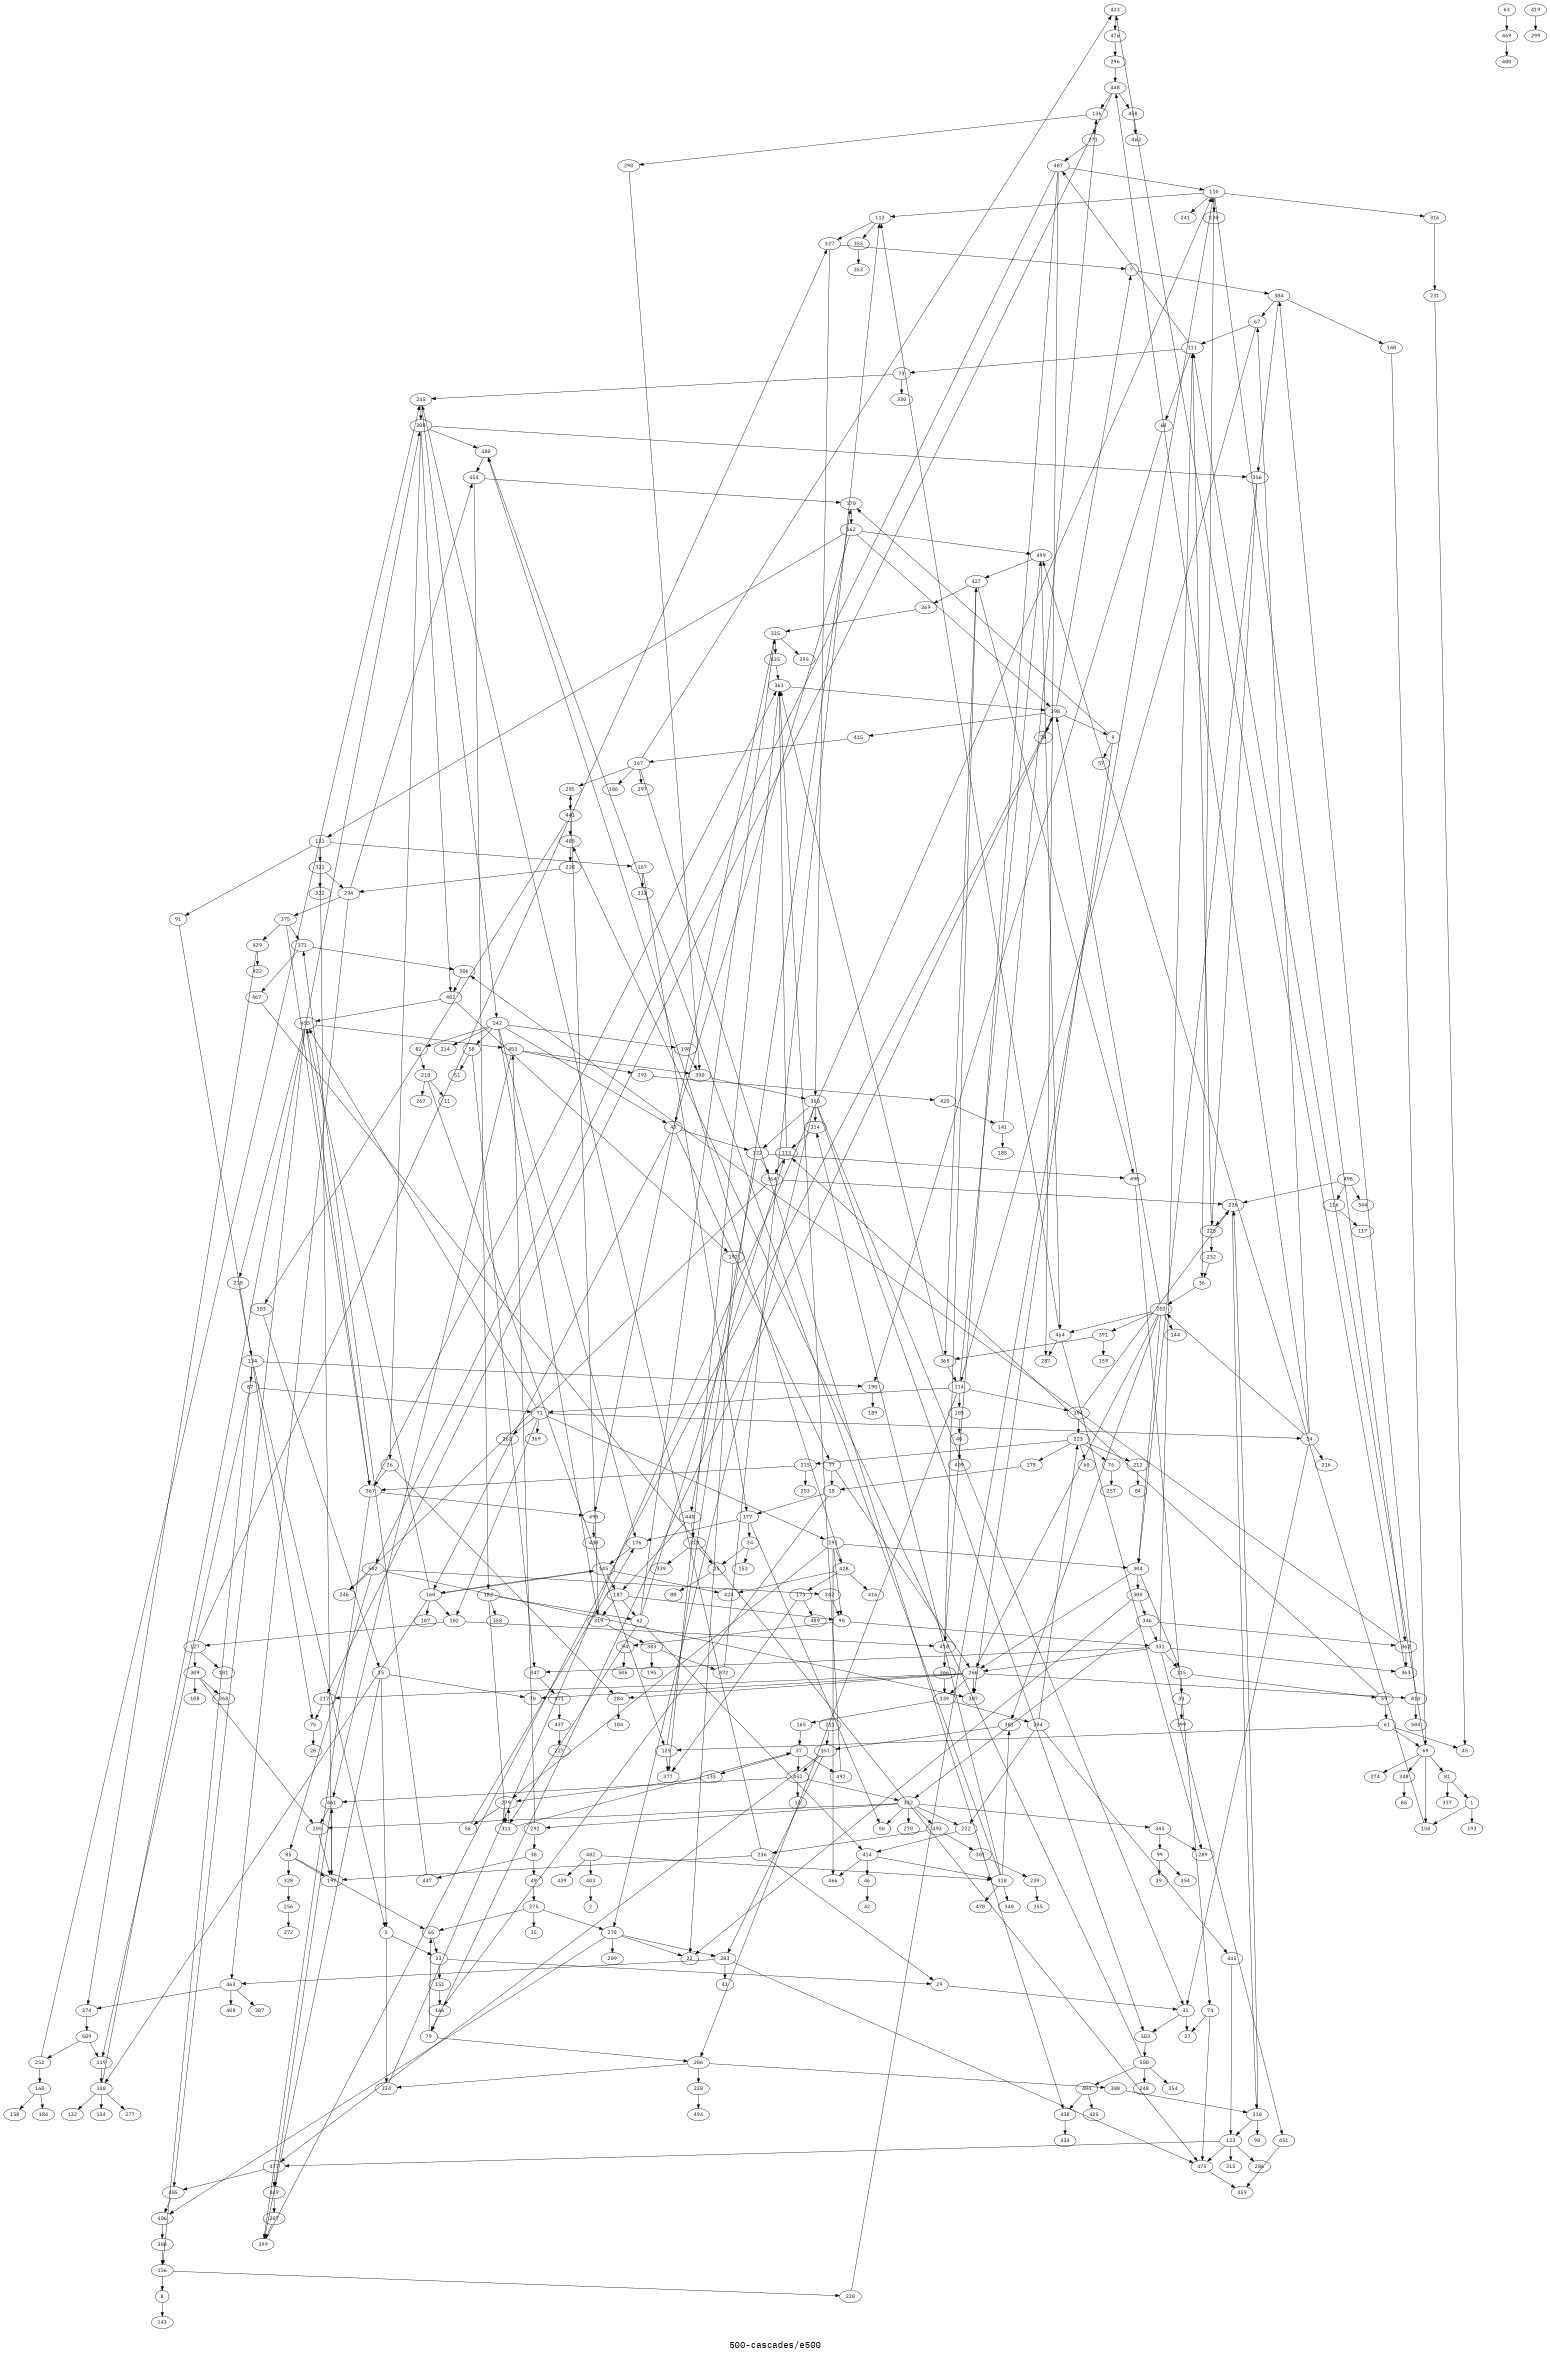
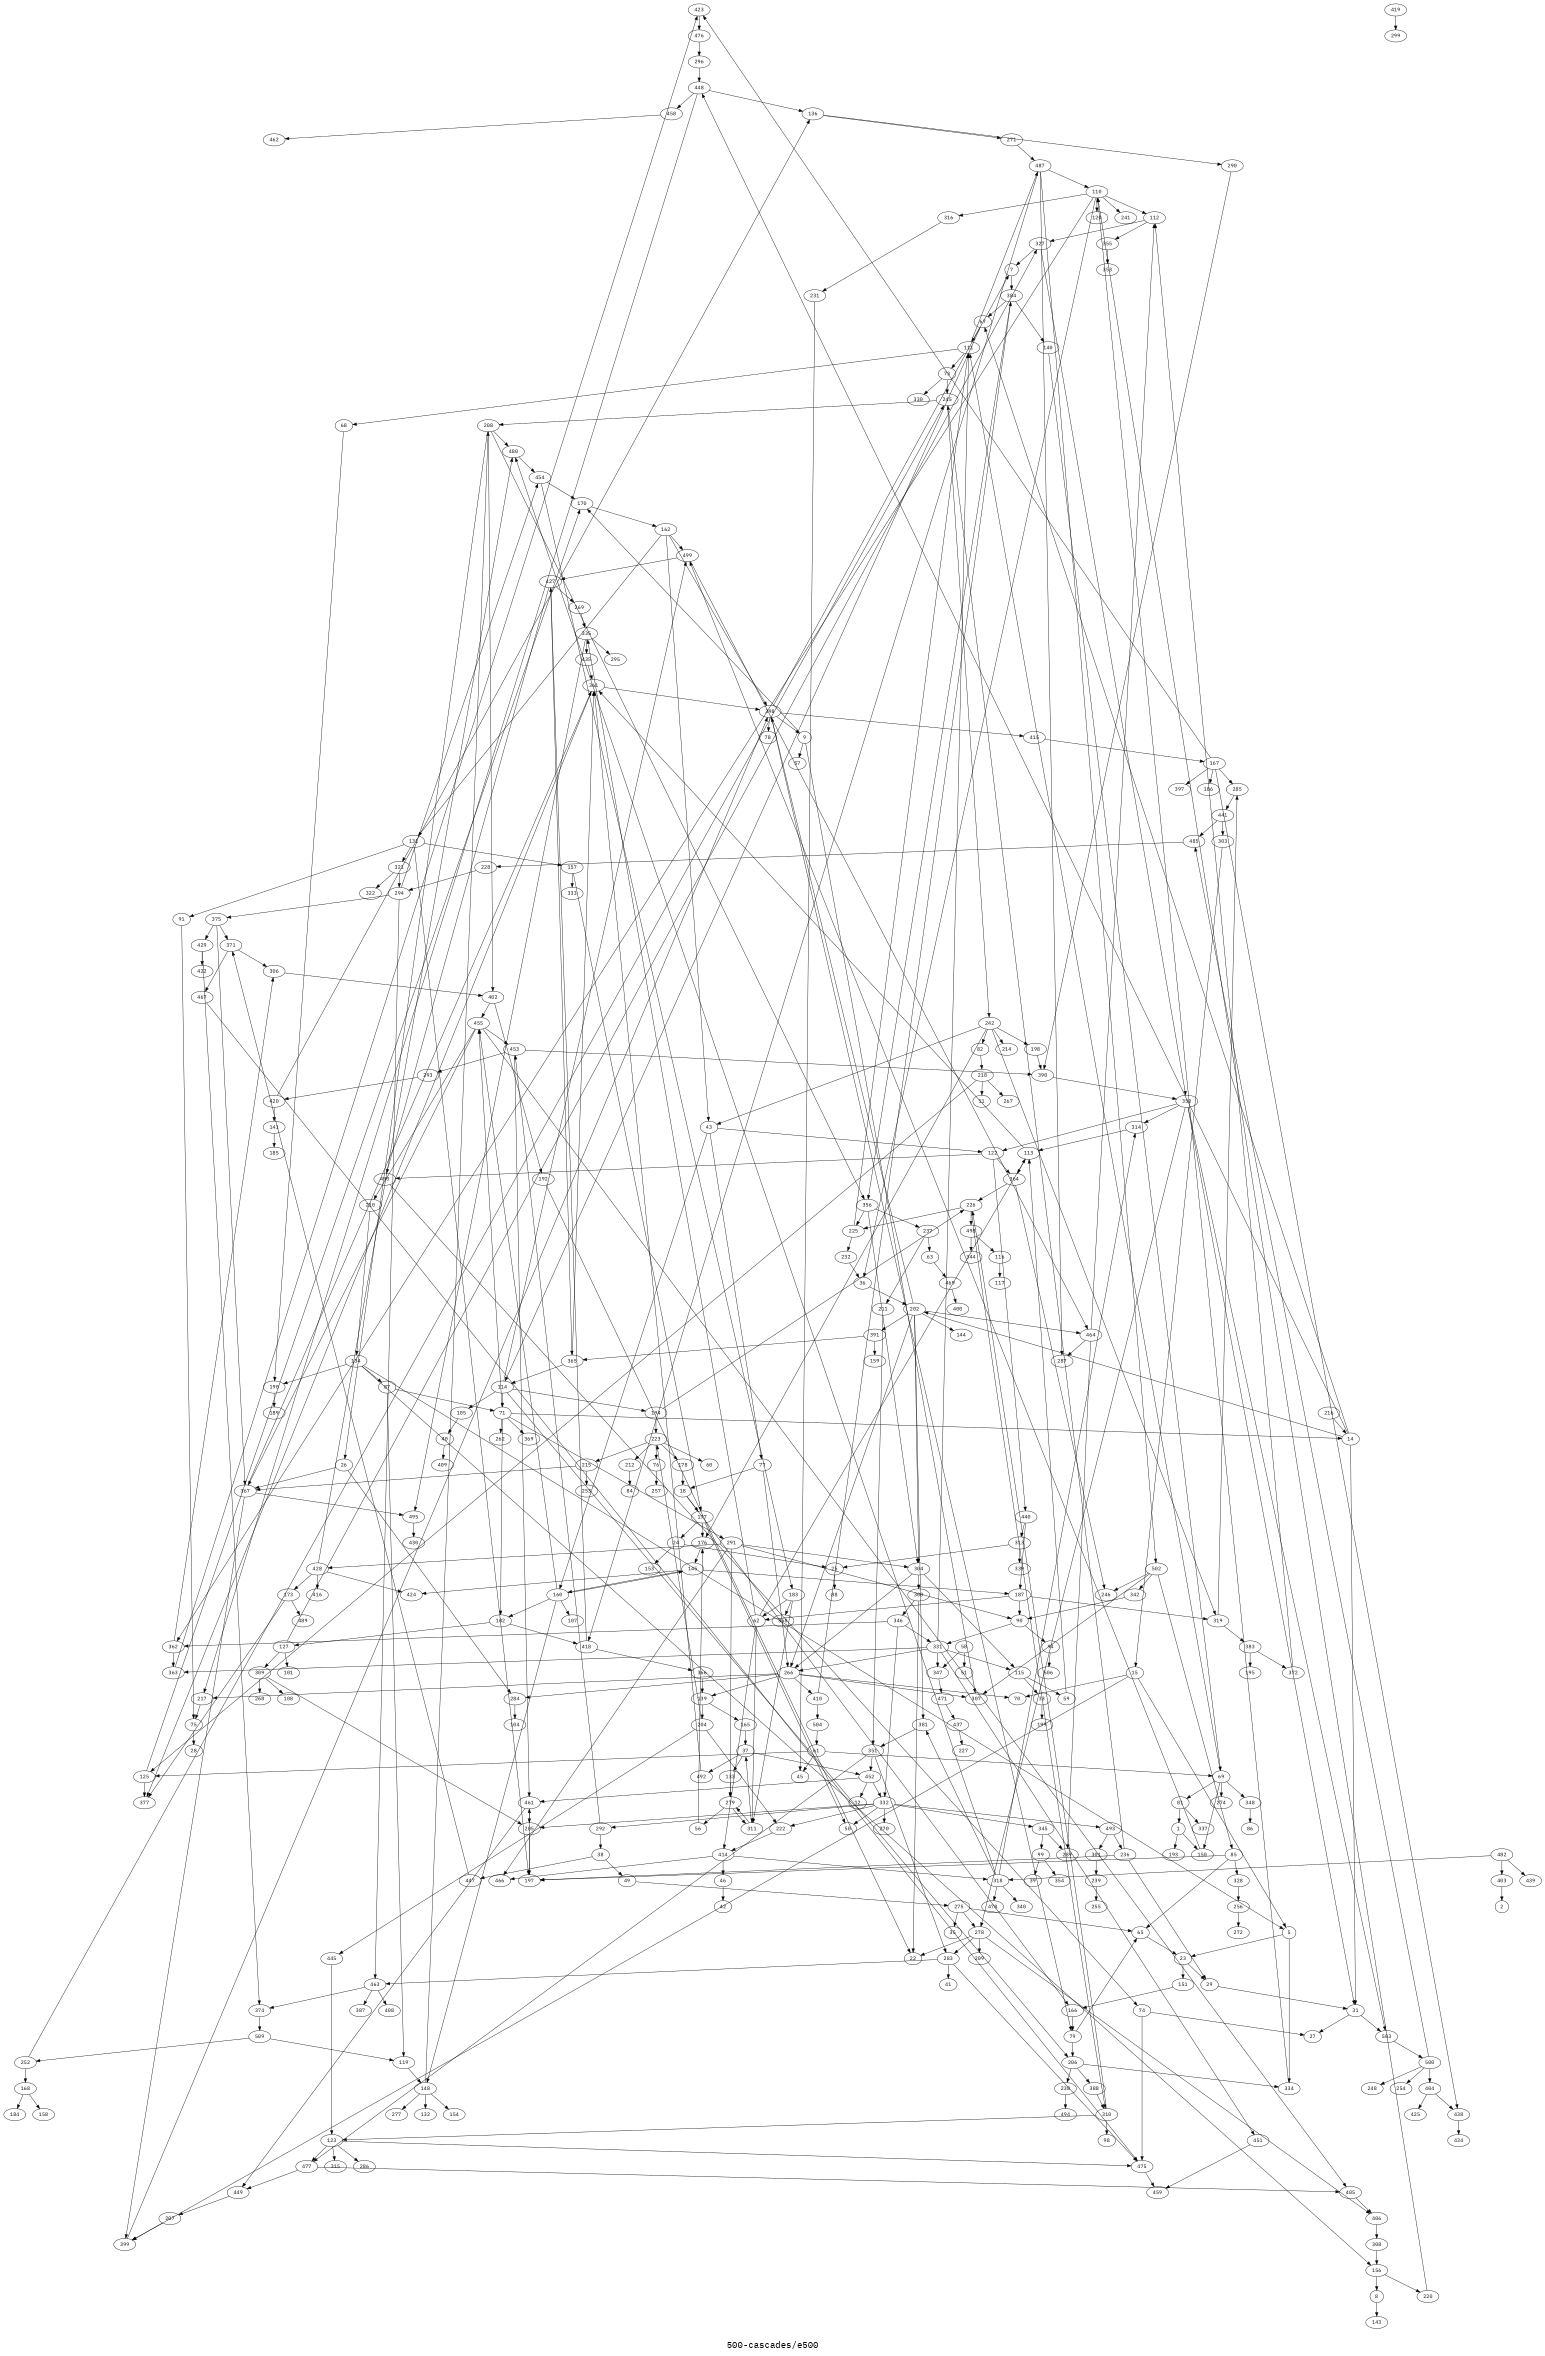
(1050, 622) -> (516, 658)
(486, 1035) -> none
(1293, 1192) -> (971, 1216)
none -> (928, 1231)
(1317, 1450) -> (1339, 1425)
(1385, 1710) -> (817, 1736)
